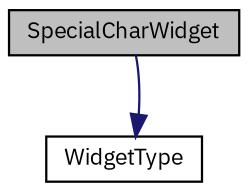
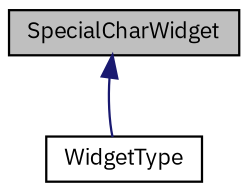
(139, 85) -> (109, 107)
